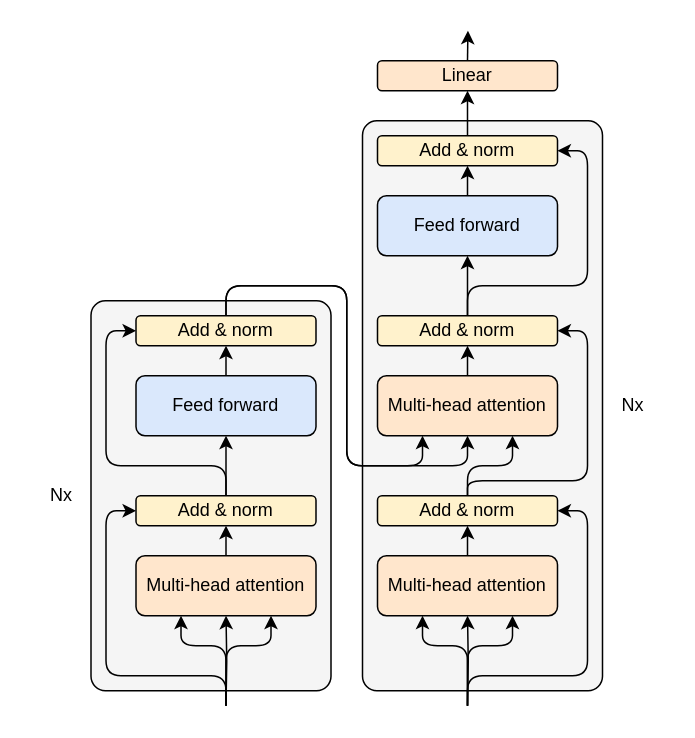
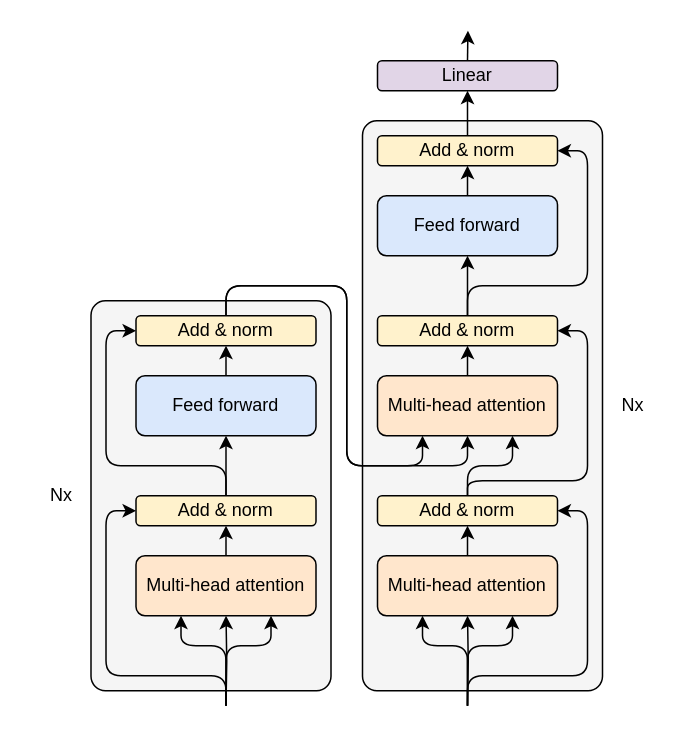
(467, 76) -> (467, 76)
